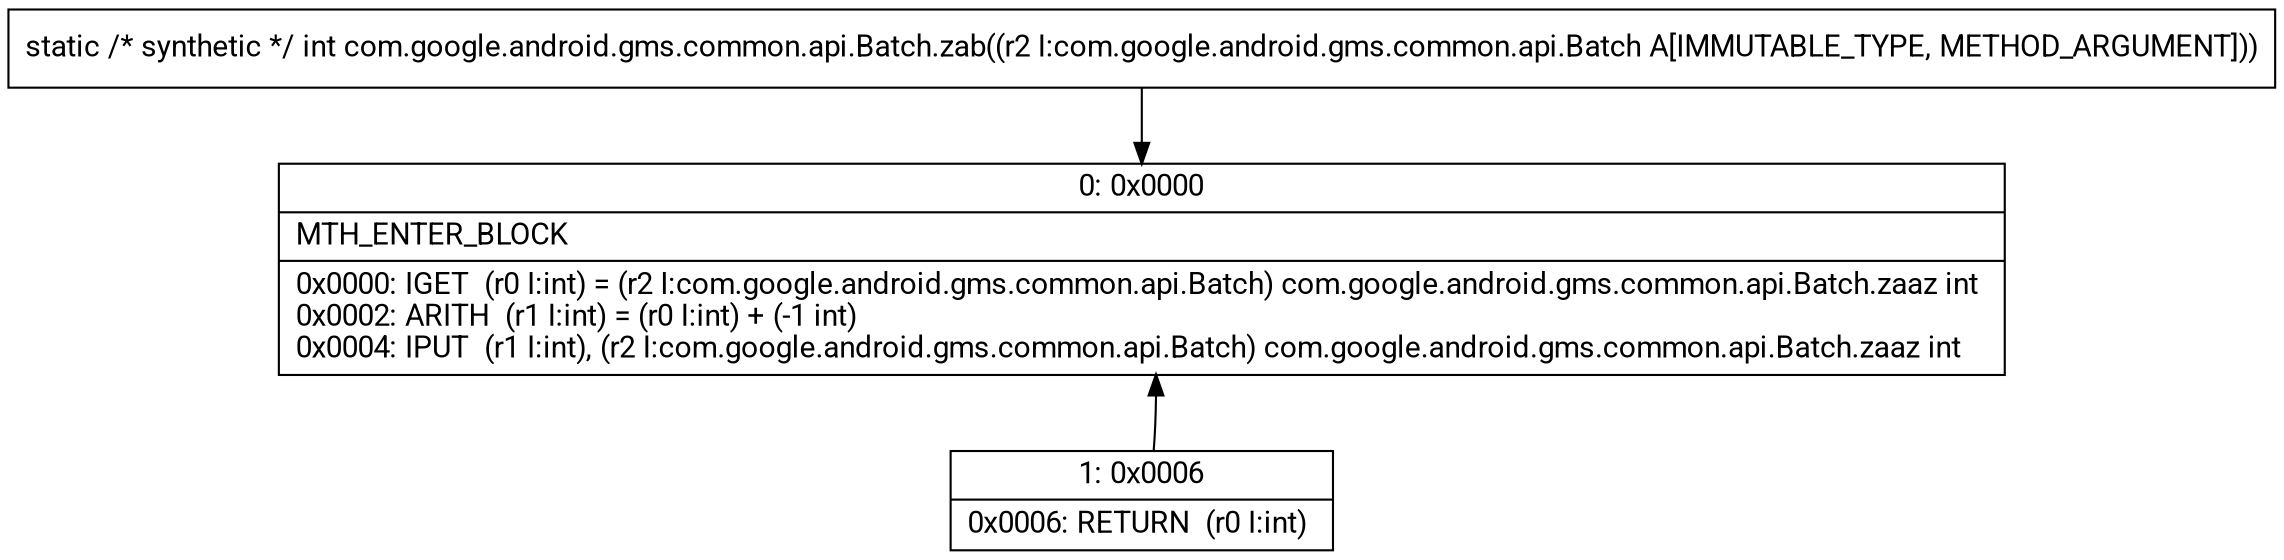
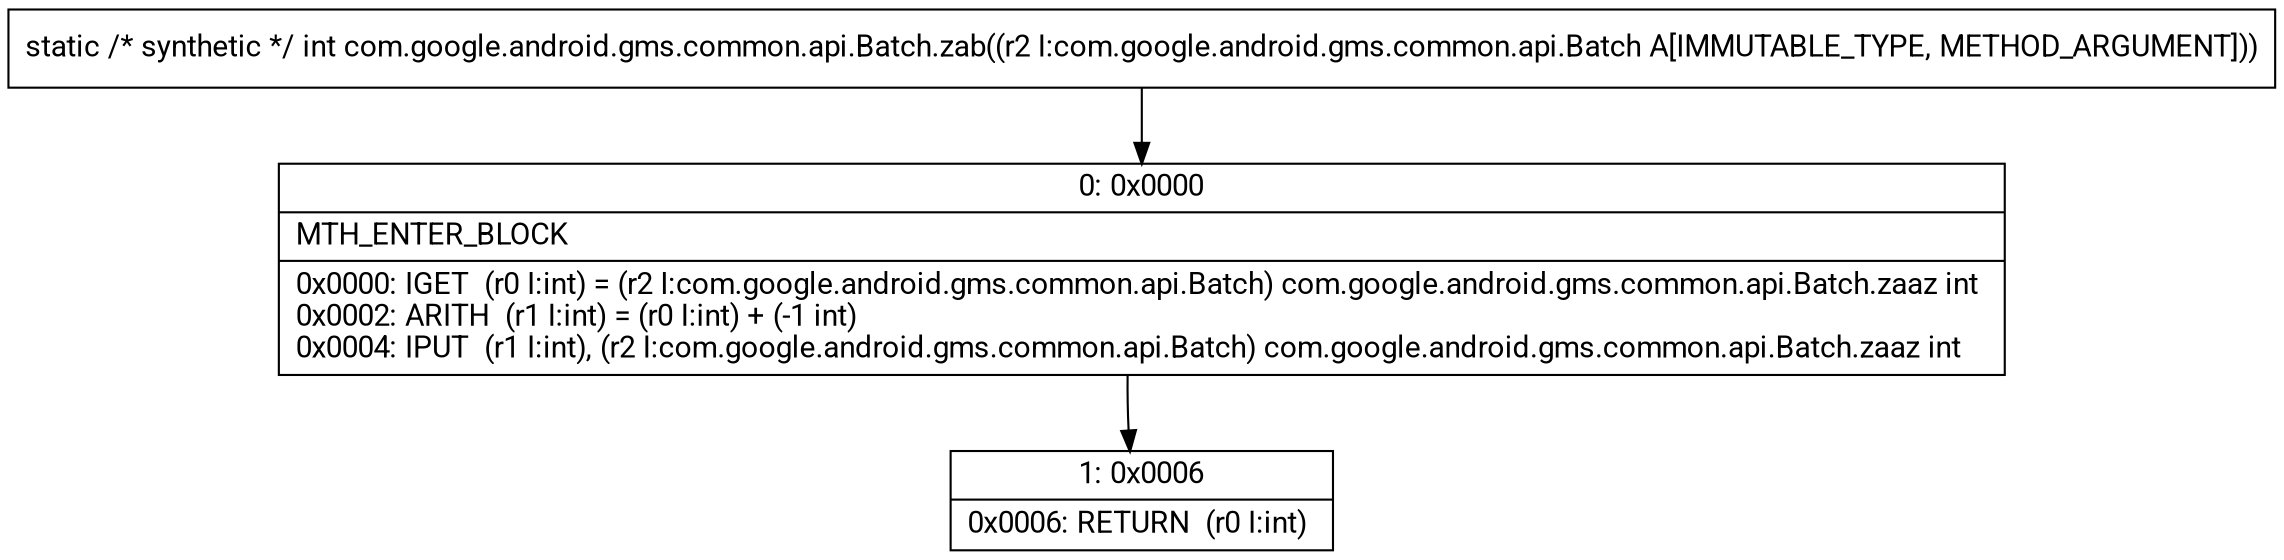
(1155, 424) -> (1128, 402)
